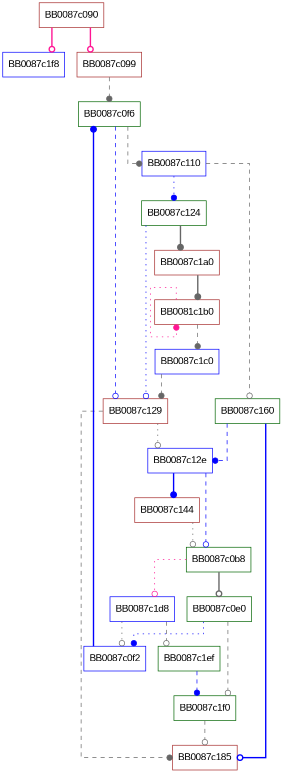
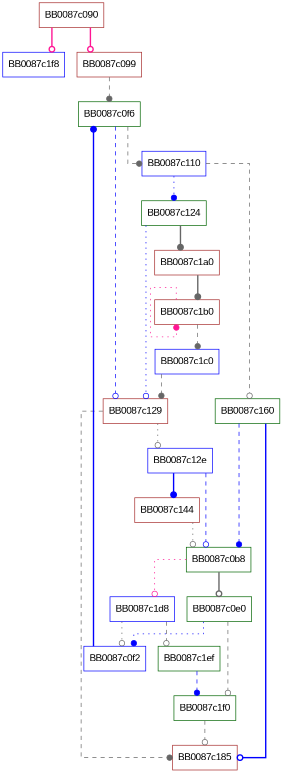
(187, 312) -> (187, 312)
(227, 447) -> (239, 483)
